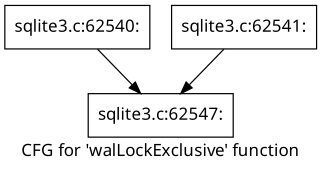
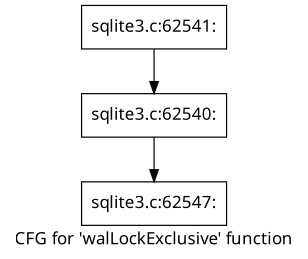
(207, 67) -> (154, 65)
